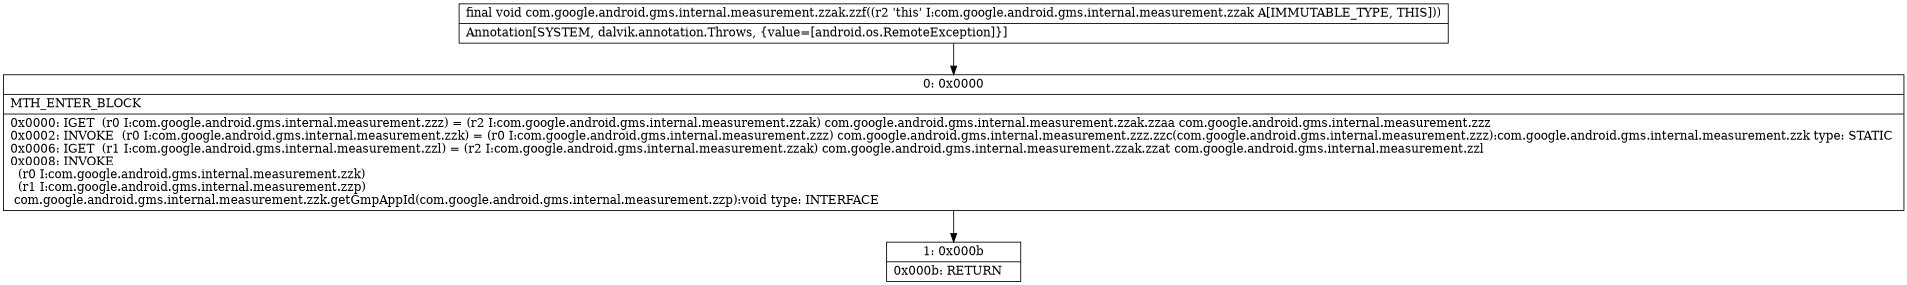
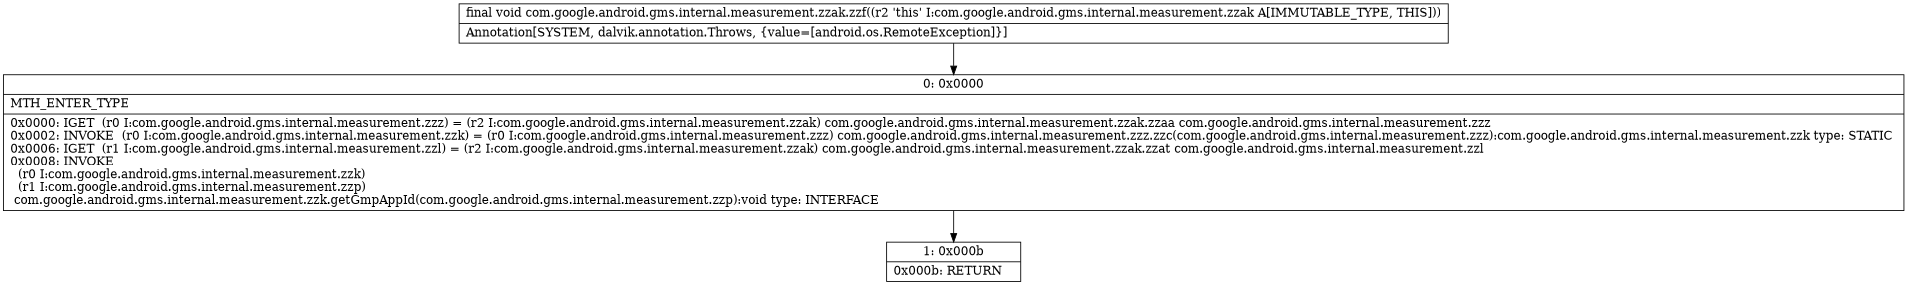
(76, 104) -> (70, 104)
